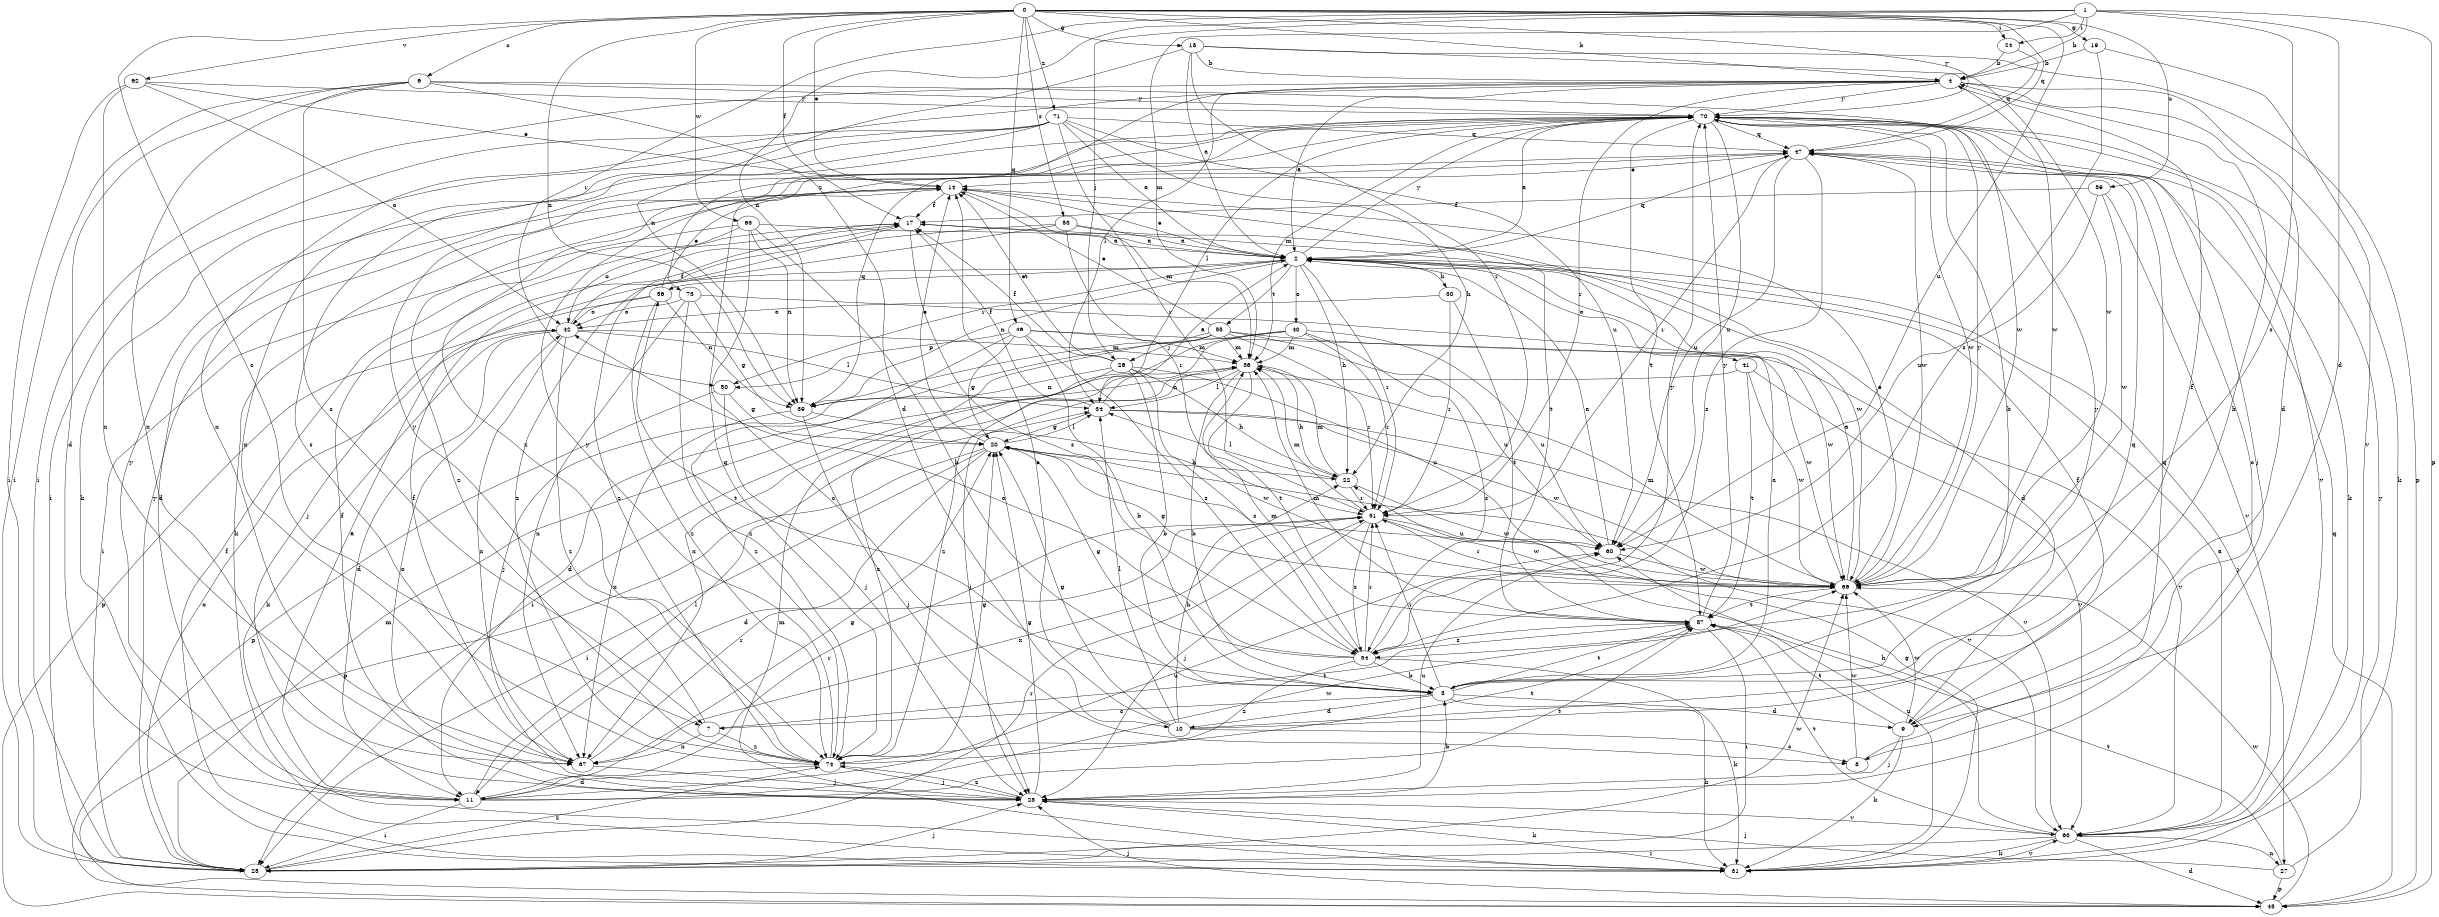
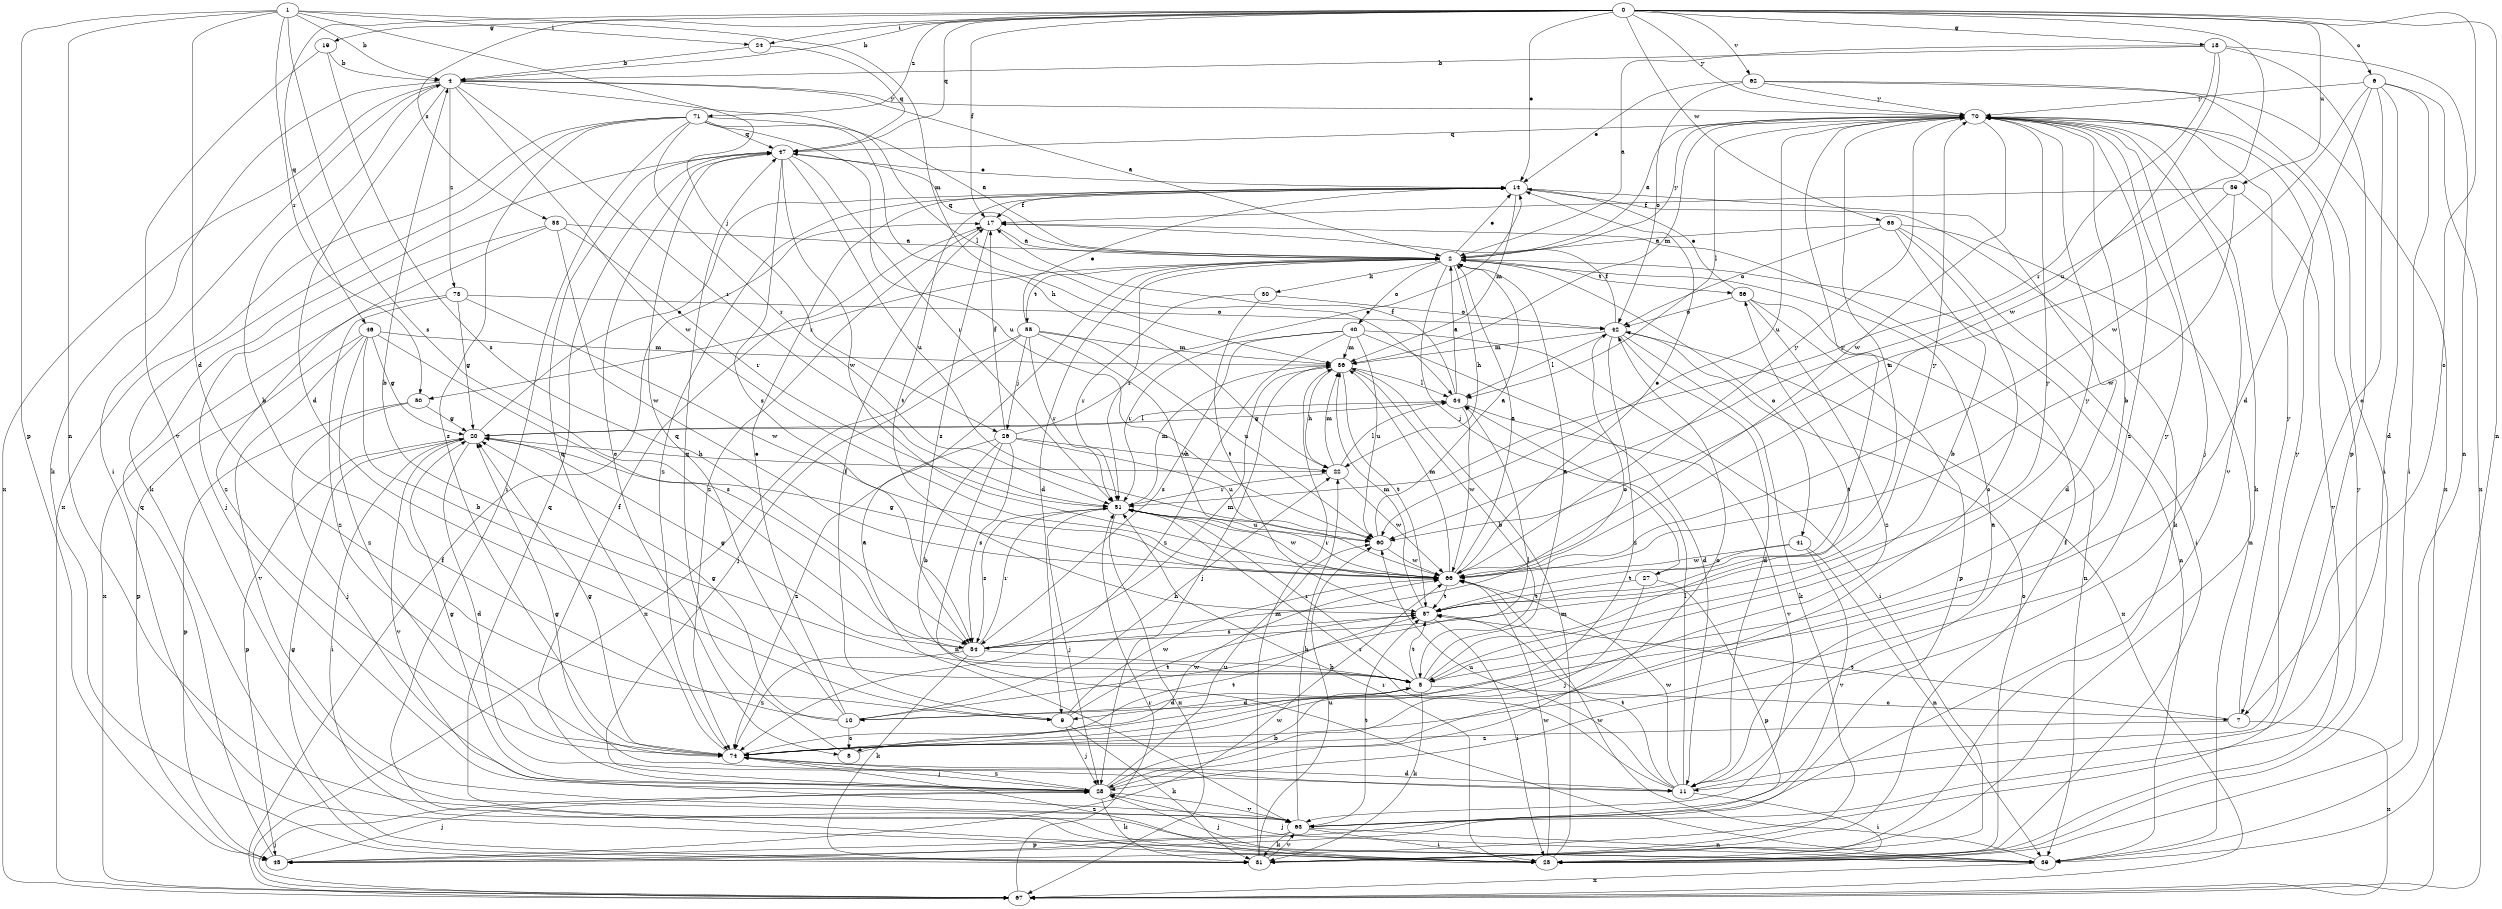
(872, 352) -> (137, 567)
(2192, 388) -> (385, 383)
(2169, 838) -> (1652, 844)
(2191, 871) -> (1035, 845)
